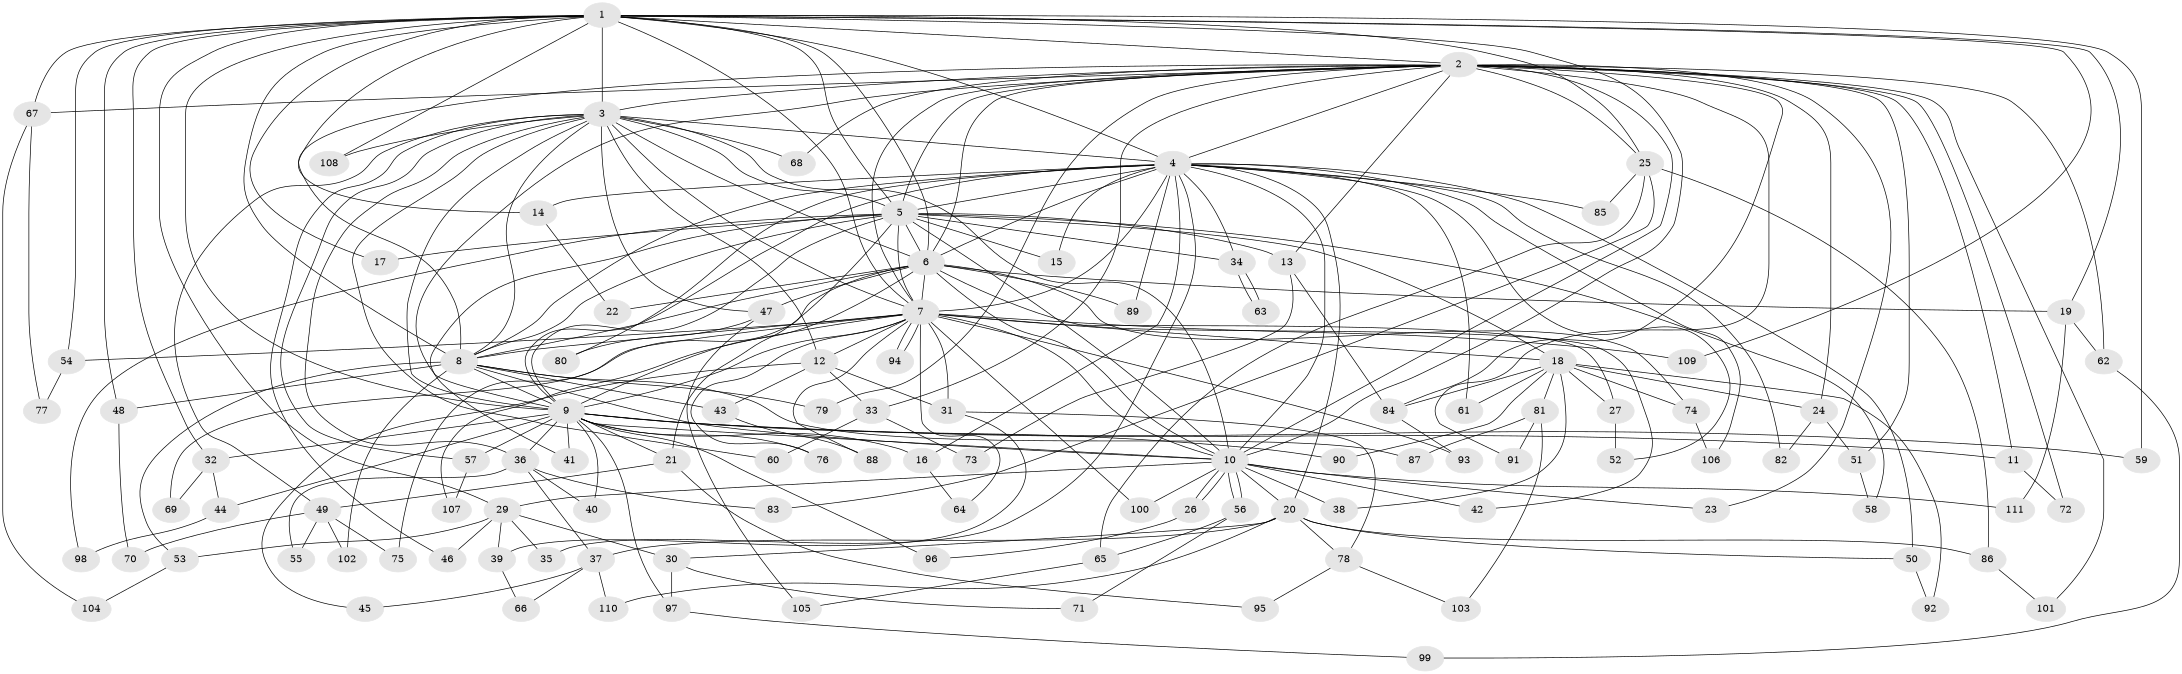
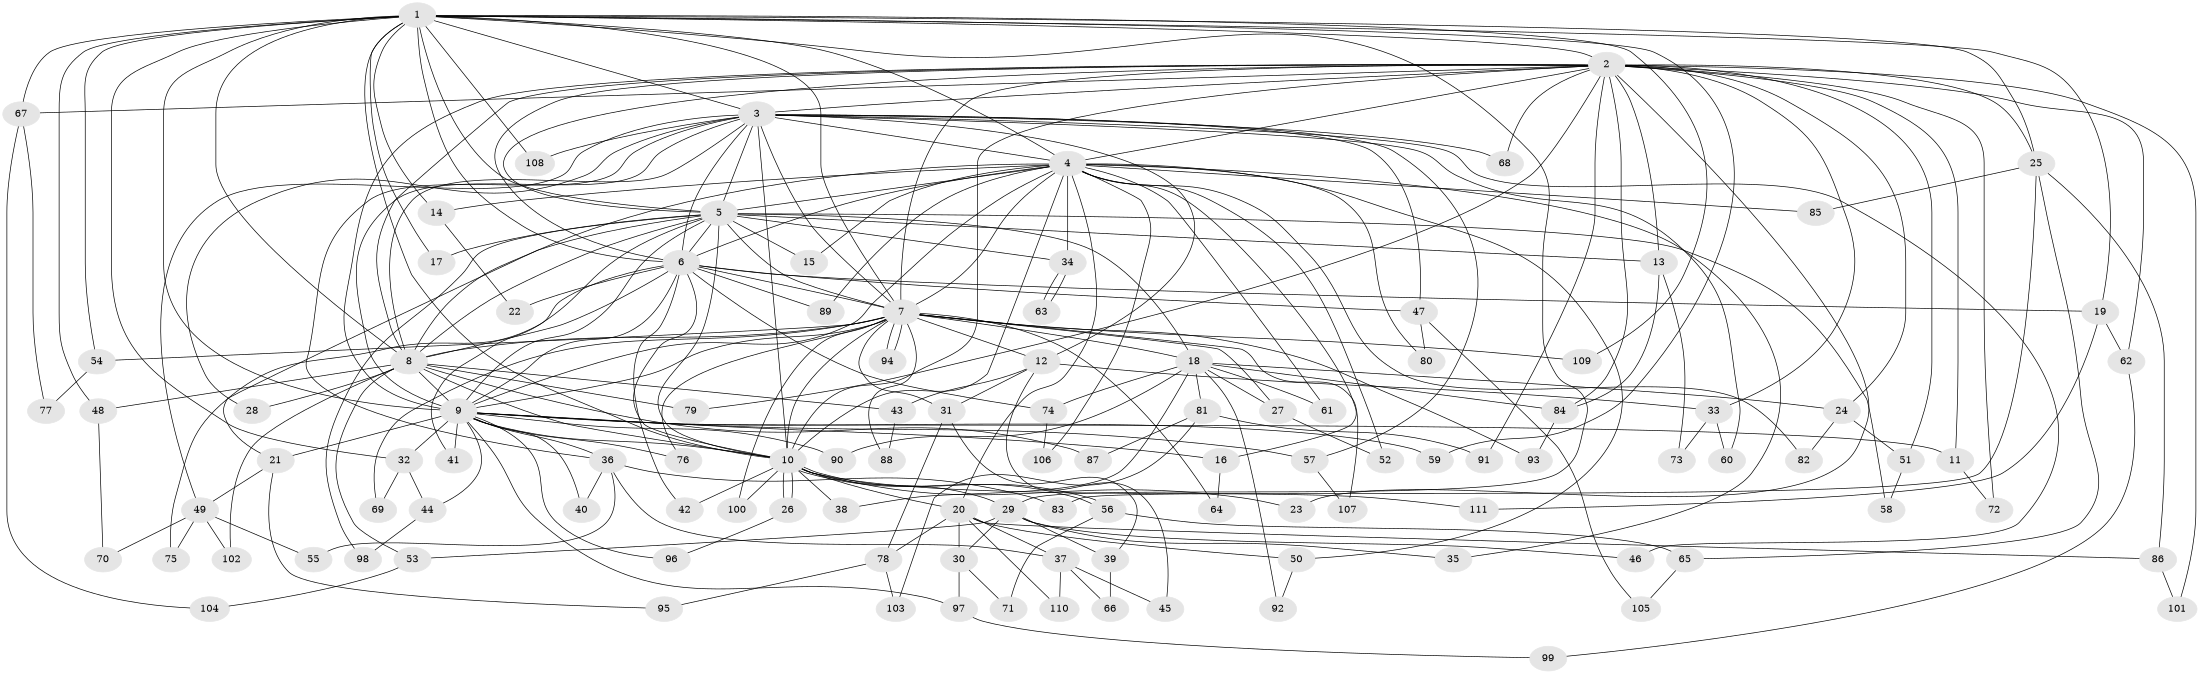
none -> (252, 411)
